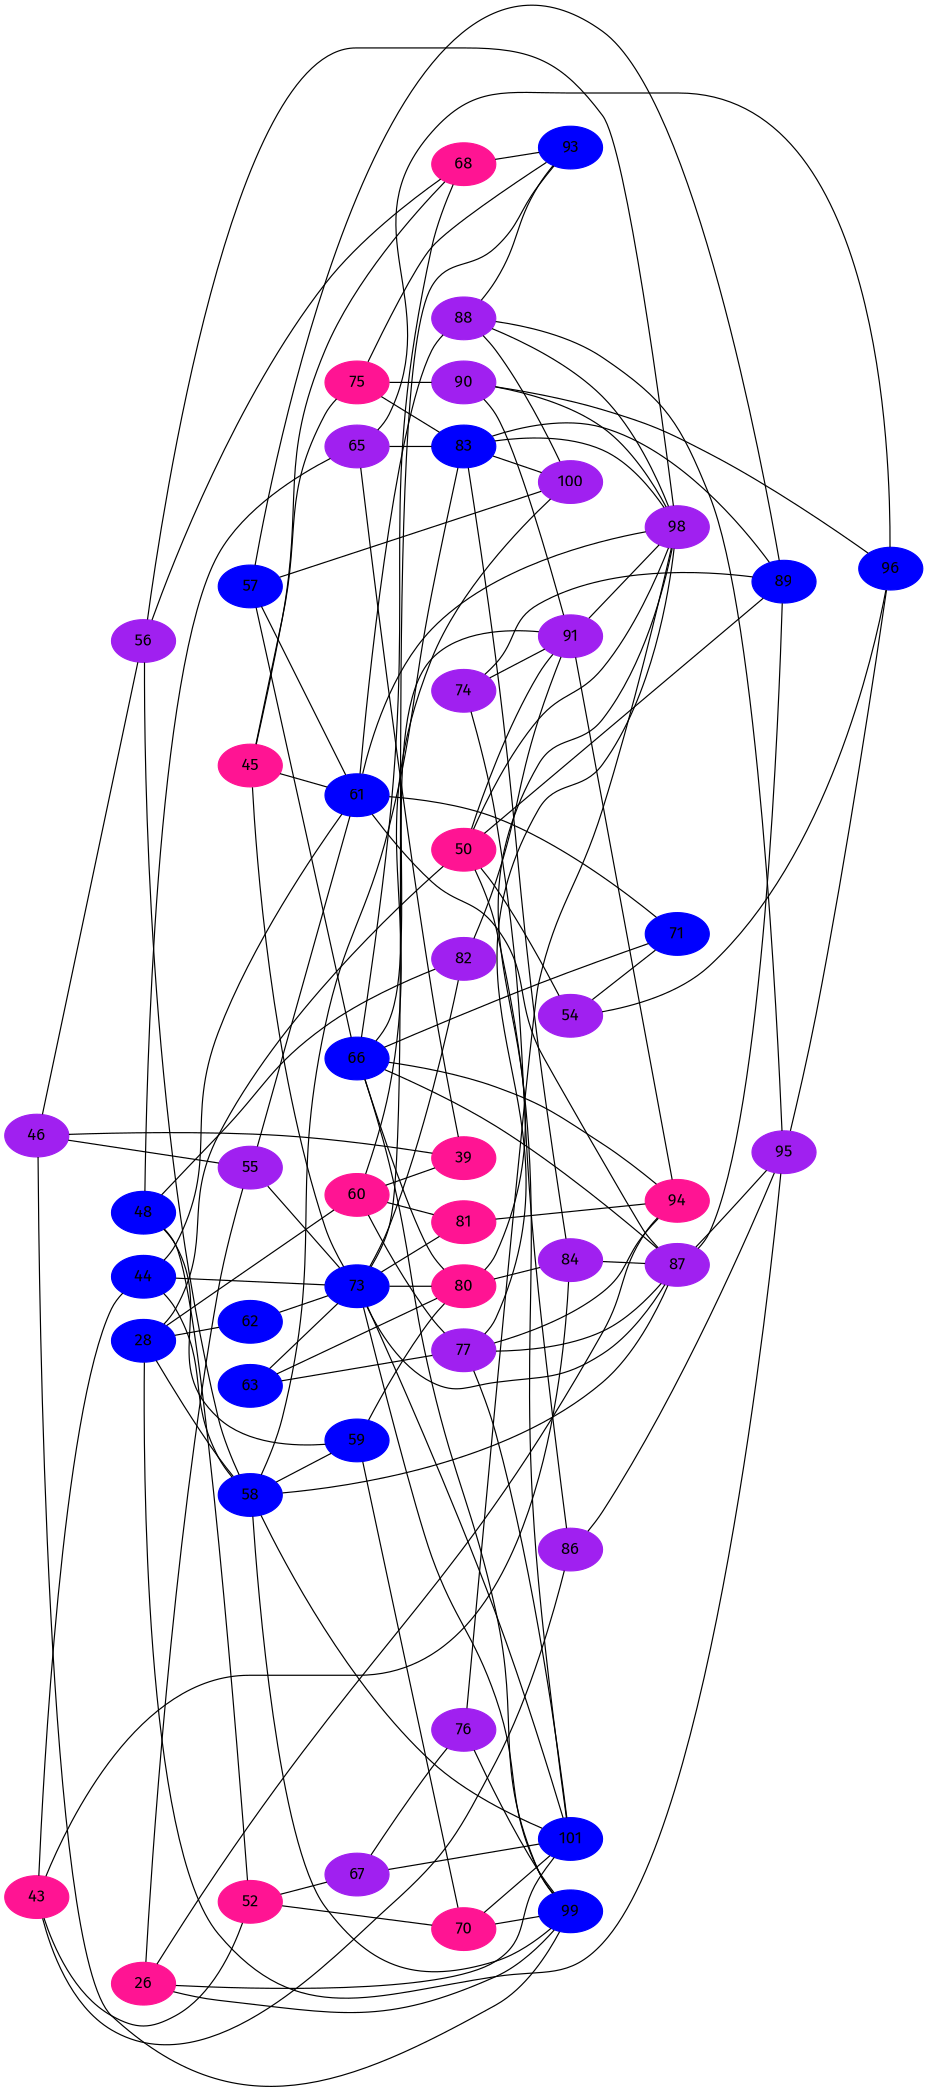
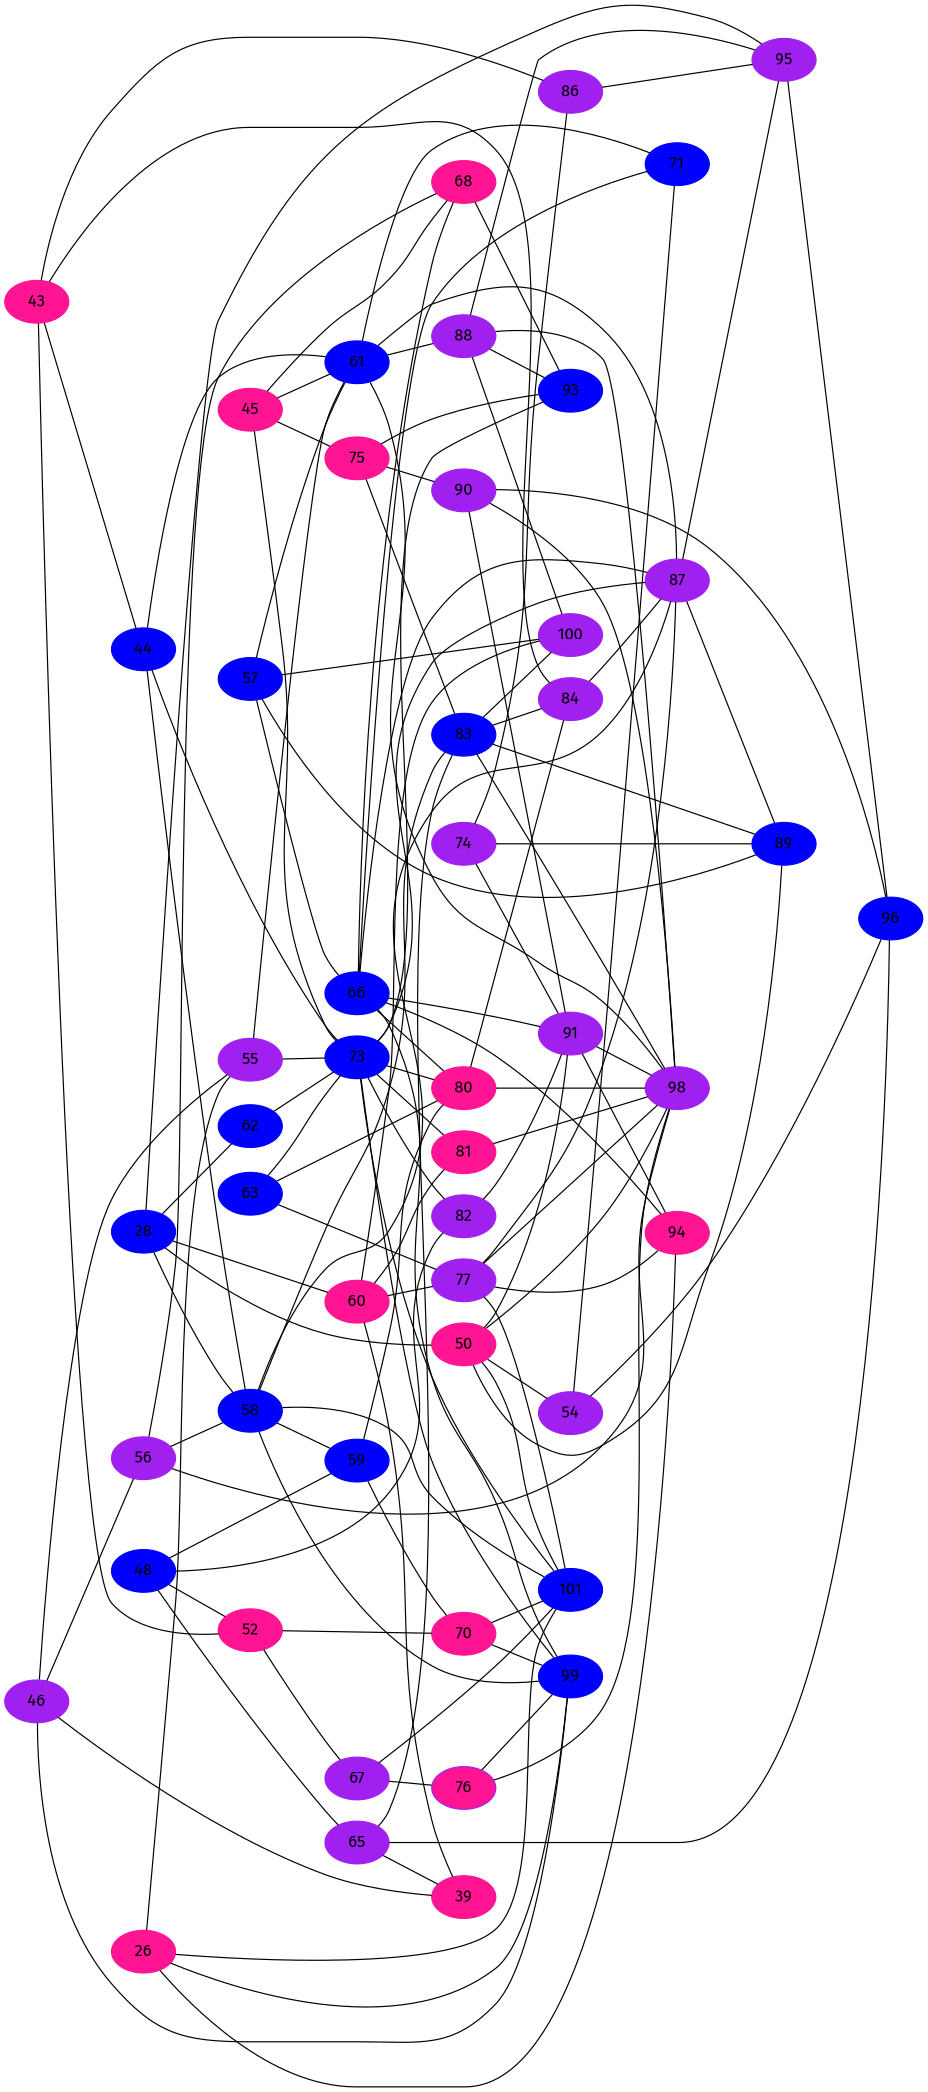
(571, 1211) -> (547, 1127)
(464, 1730) -> (464, 1788)
